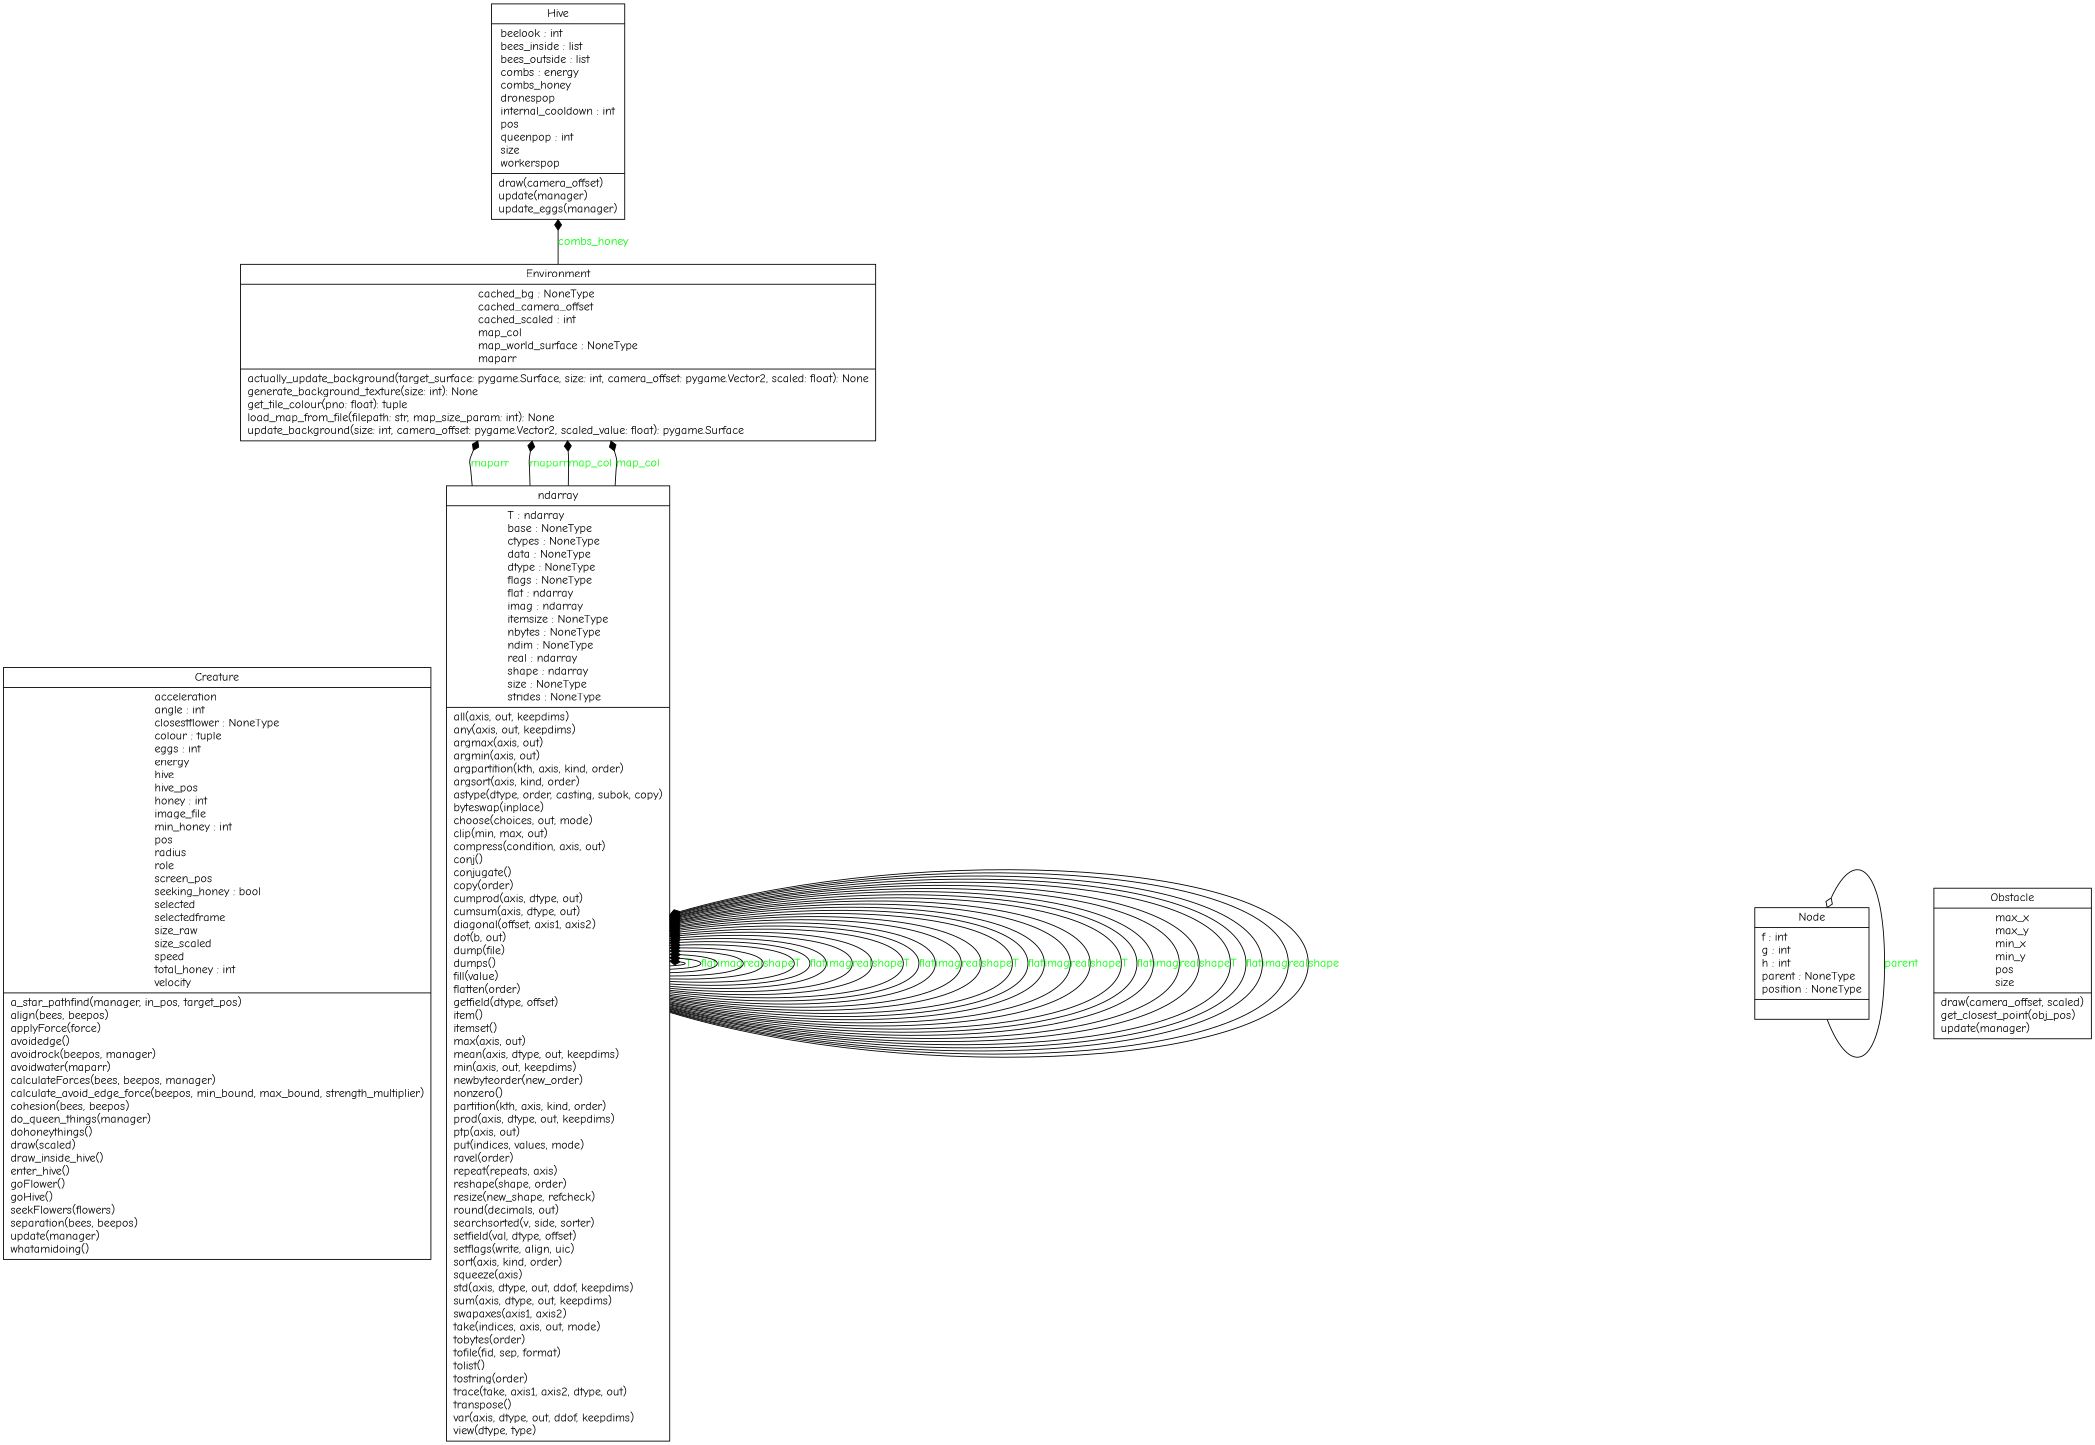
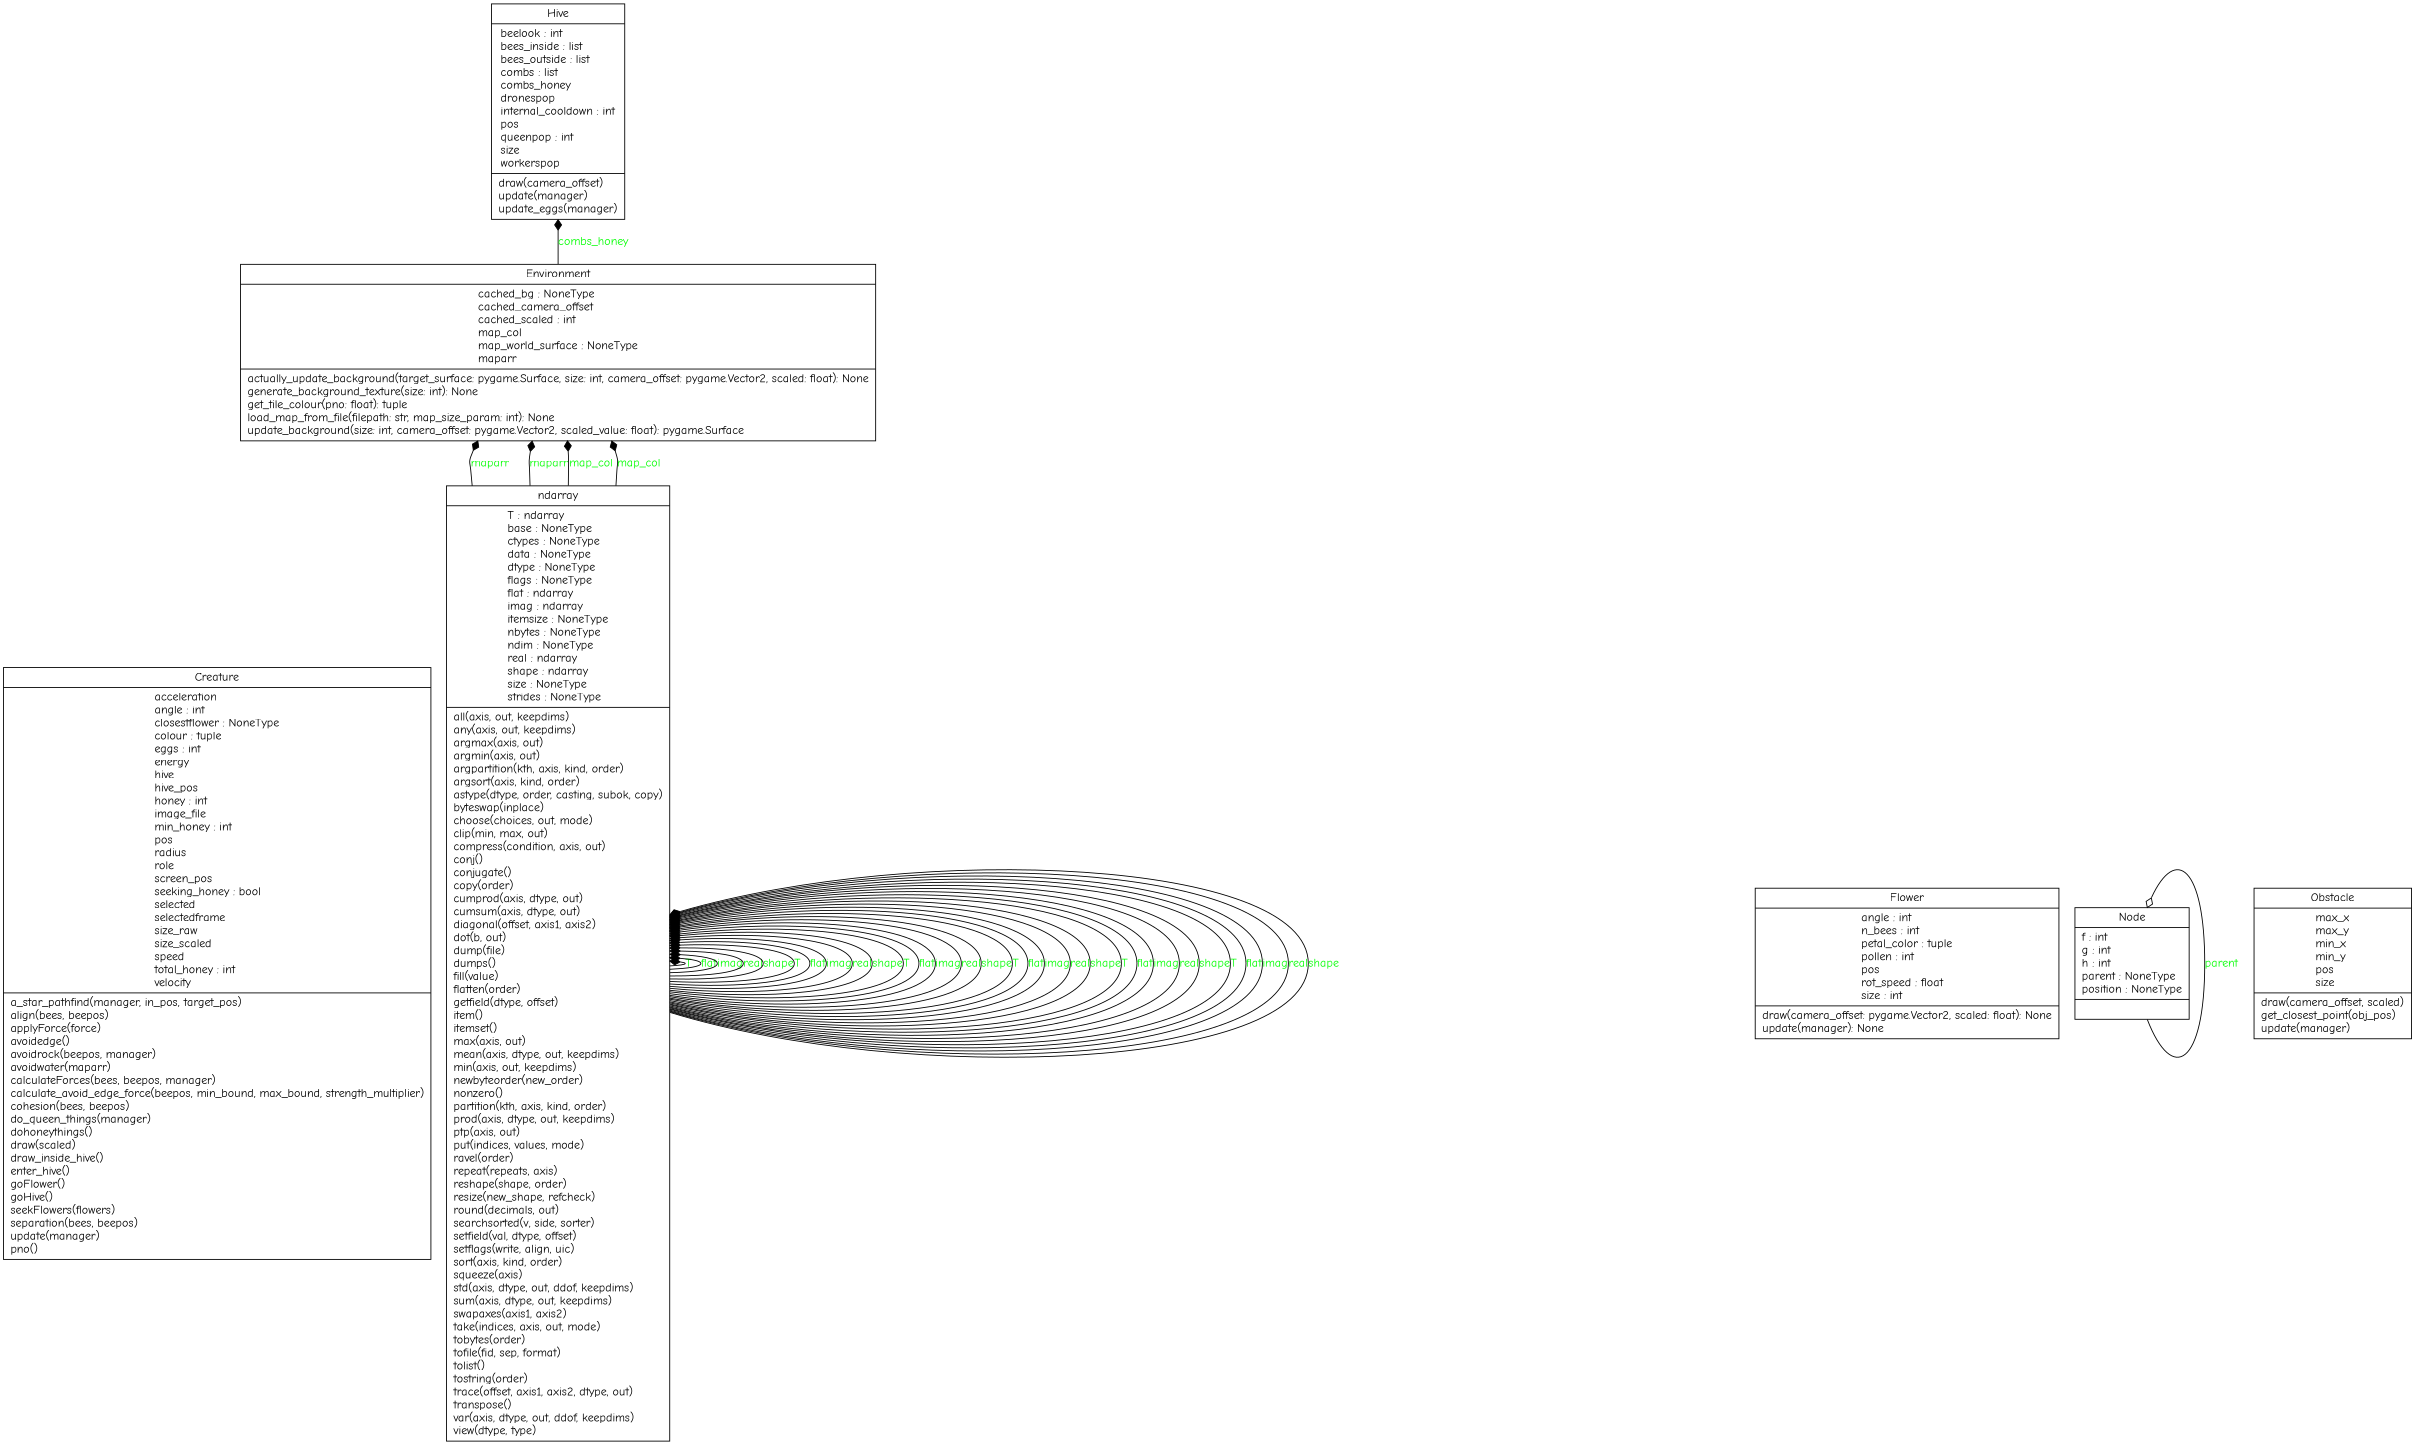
(540, 72) -> (530, 72)
none -> (1907, 963)
(50, 1249) -> (24, 1249)
(540, 1392) -> (543, 1392)
